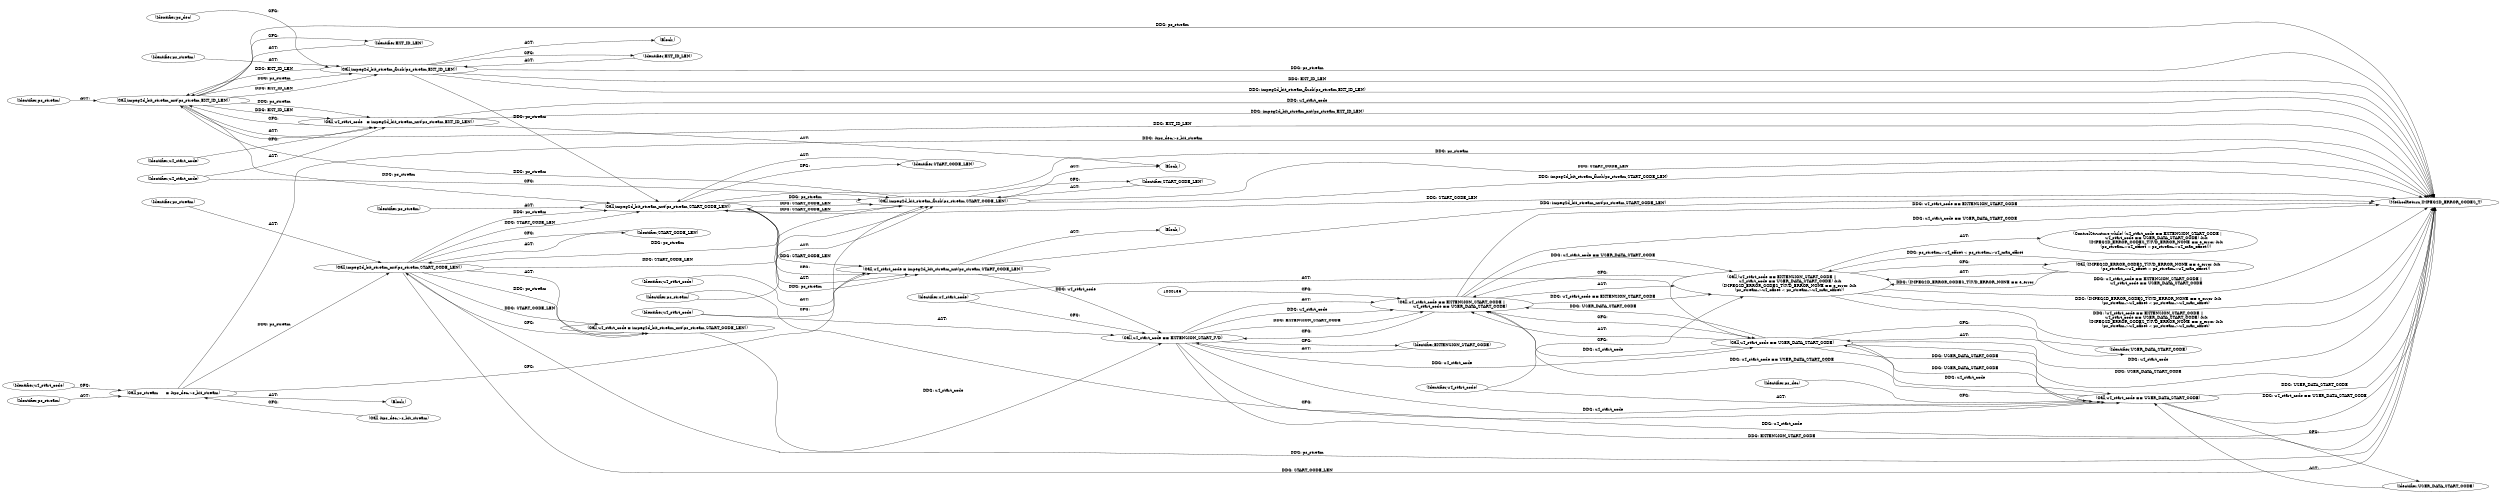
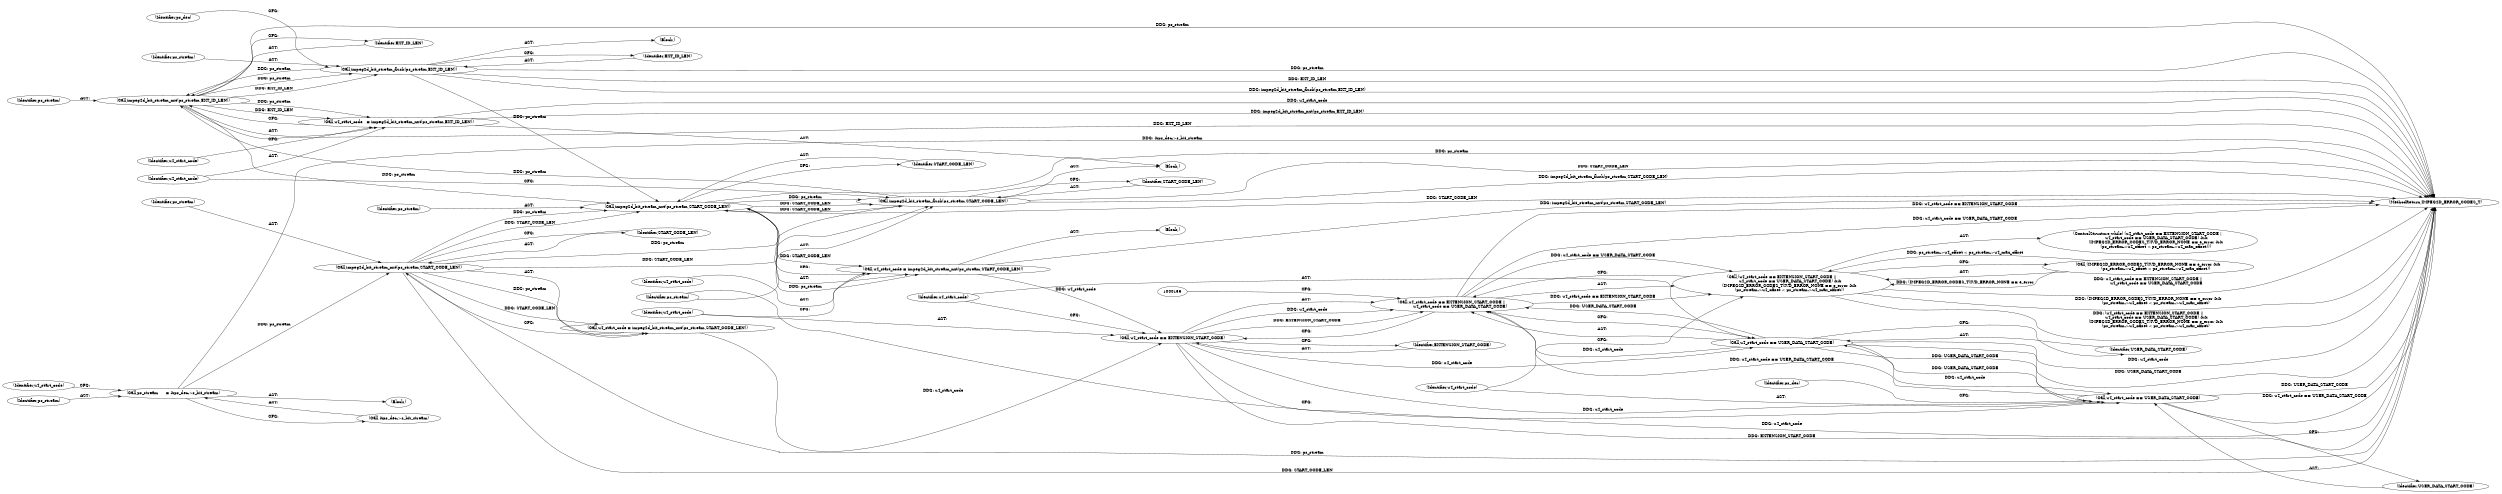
(274, 69) -> (274, 69)
(1172, 338) -> (1172, 338)
(615, 362) -> (272, 421)
(274, 403) -> (274, 403)
